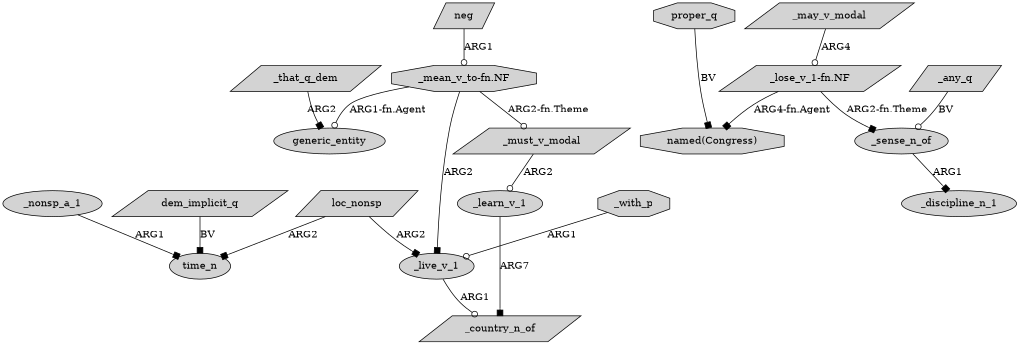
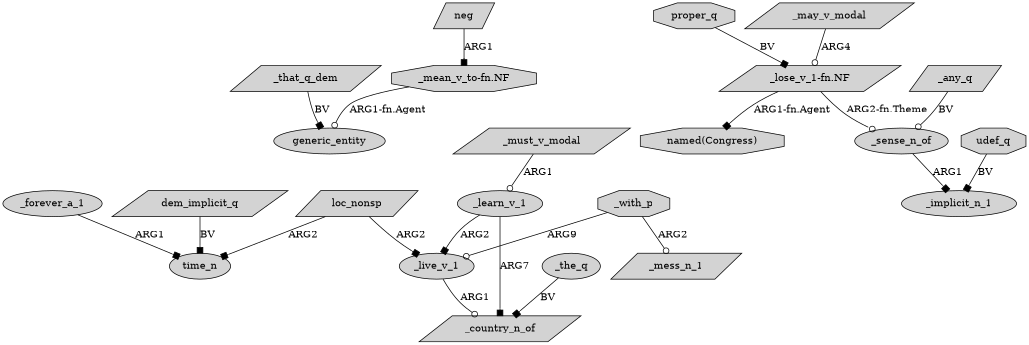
(464, 44) -> (464, 44)
(699, 75) -> (748, 45)
(501, 108) -> none
(322, 110) -> (322, 110)
(792, 110) -> (792, 110)
(843, 112) -> (843, 112)
none -> (994, 141)
(444, 168) -> (461, 229)
(539, 172) -> (539, 172)
(53, 204) -> (53, 204)
(959, 204) -> (959, 204)
(562, 235) -> (562, 235)
none -> (571, 266)
none -> (676, 266)
